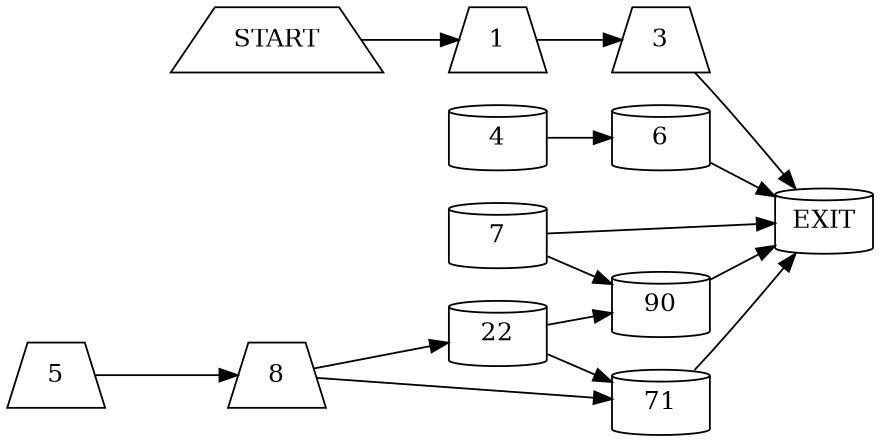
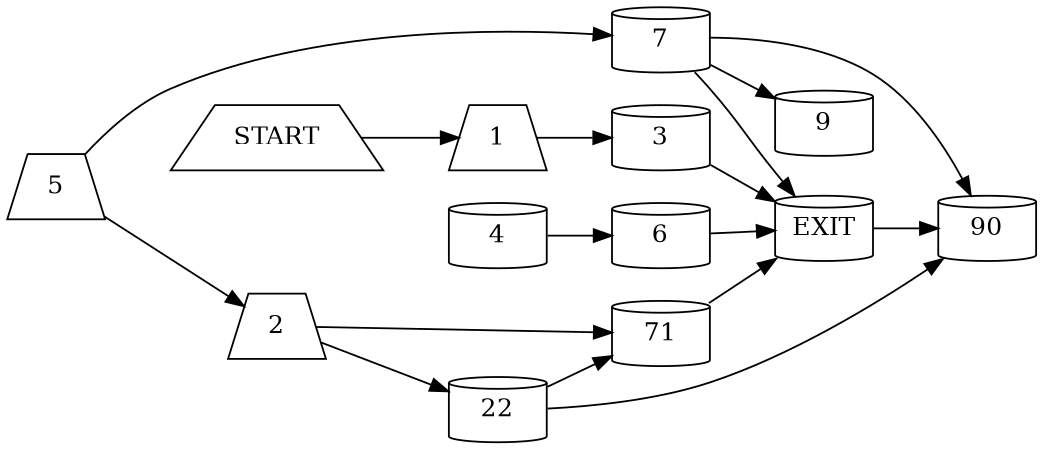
(661, 40) -> (661, 138)
none -> (325, 46)
none -> (824, 123)
(735, 267) -> (897, 228)
(277, 375) -> (277, 326)
